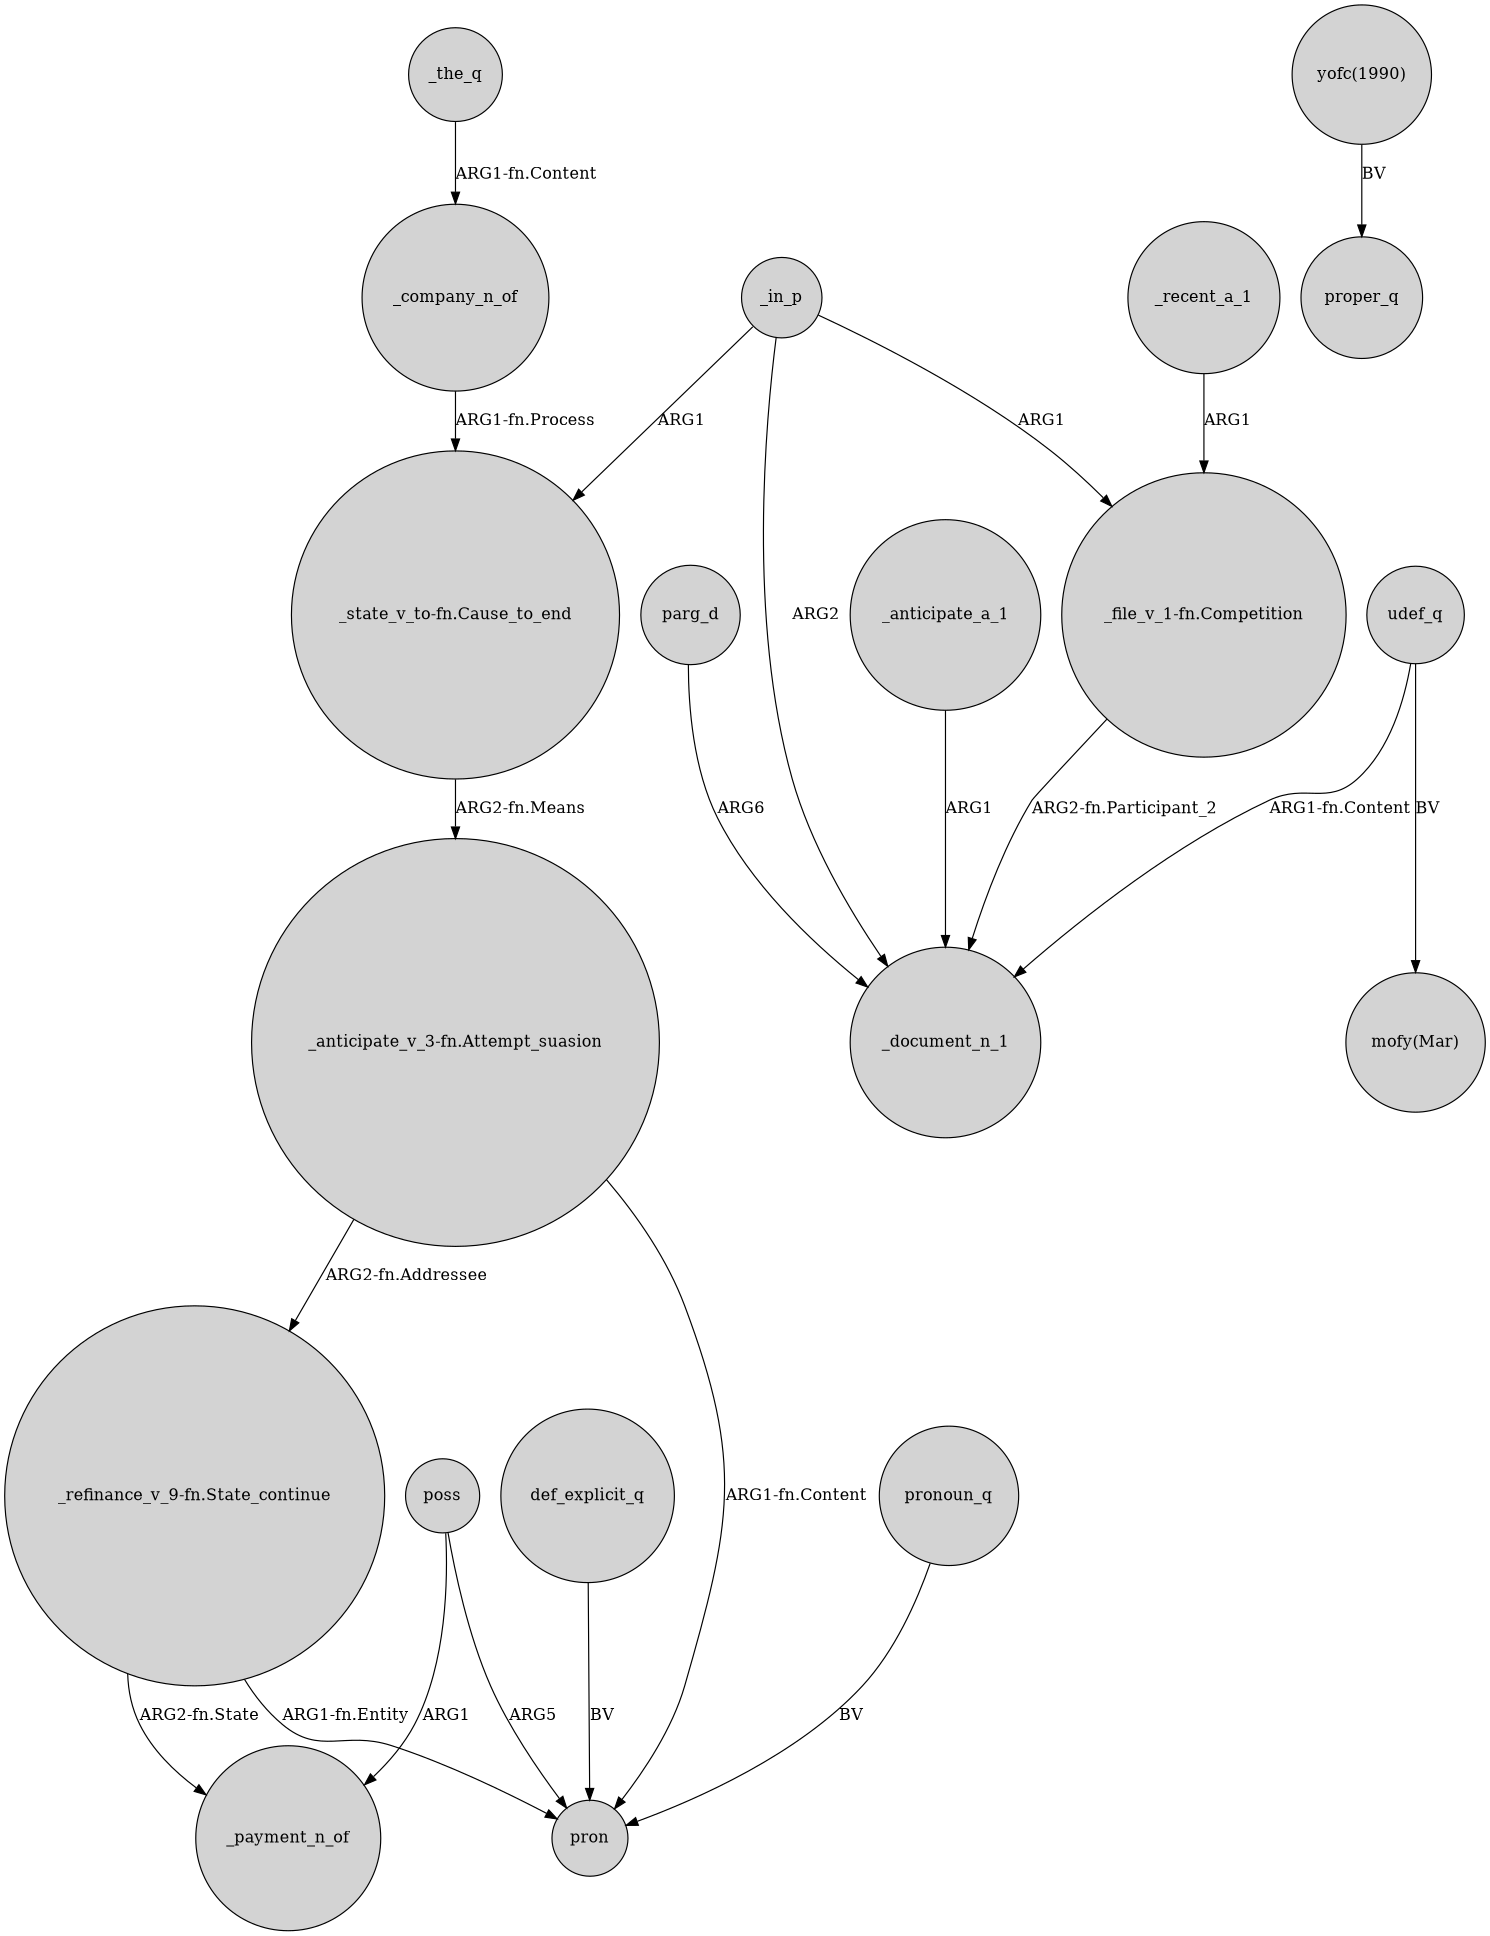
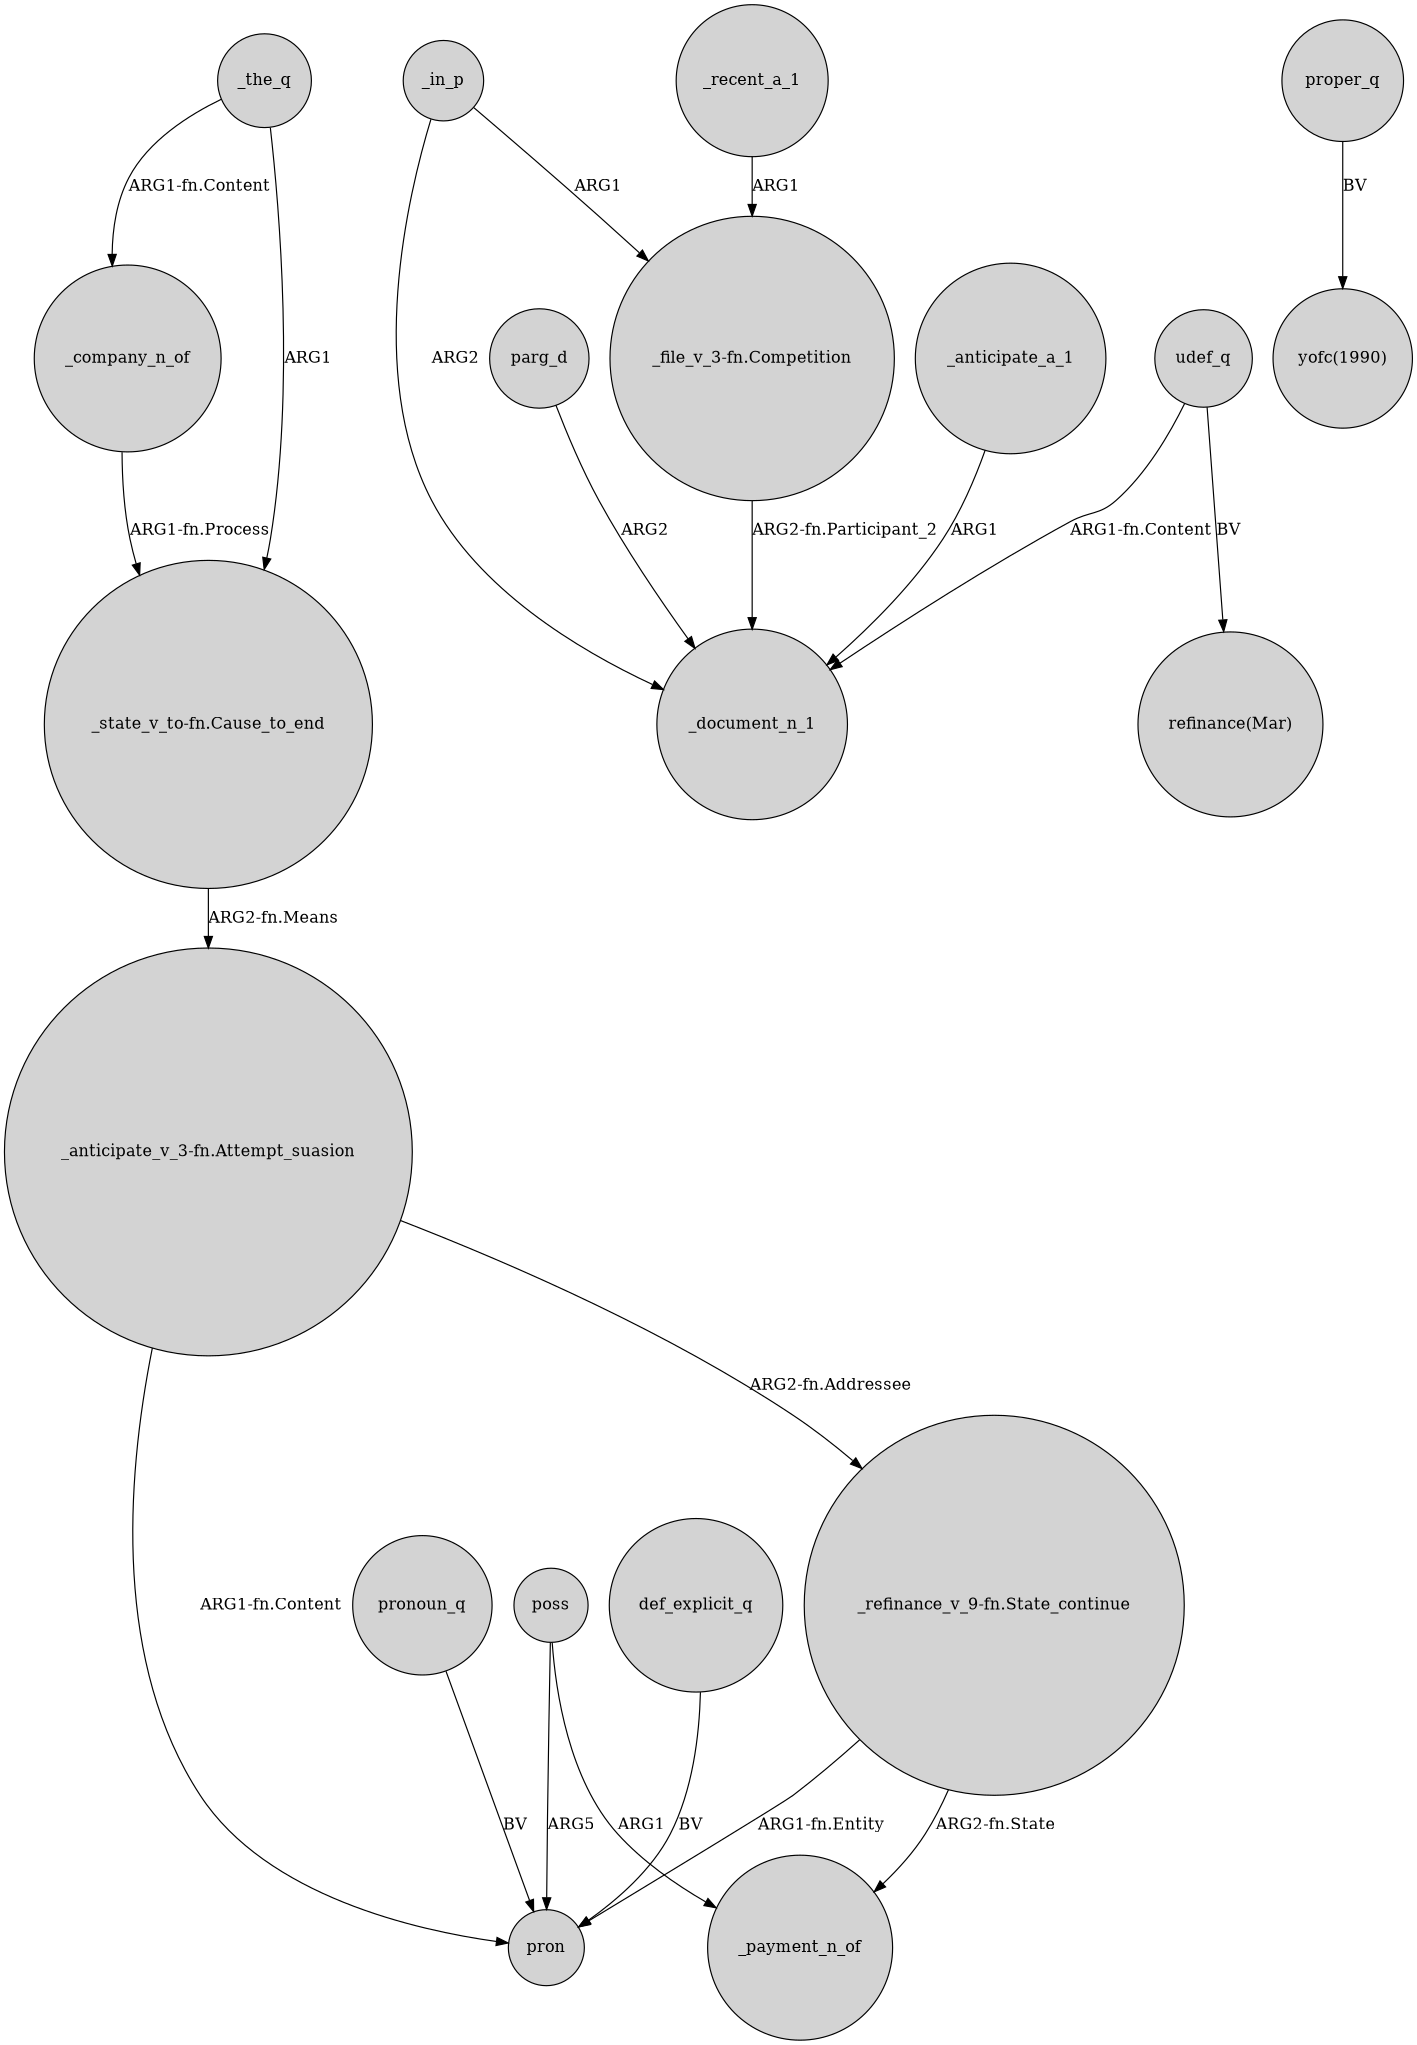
(1362, 185) -> (1343, 209)
(667, 409) -> (283, 343)
(1204, 615) -> (752, 359)
(741, 809) -> (645, 530)
(1416, 1043) -> (1230, 724)
